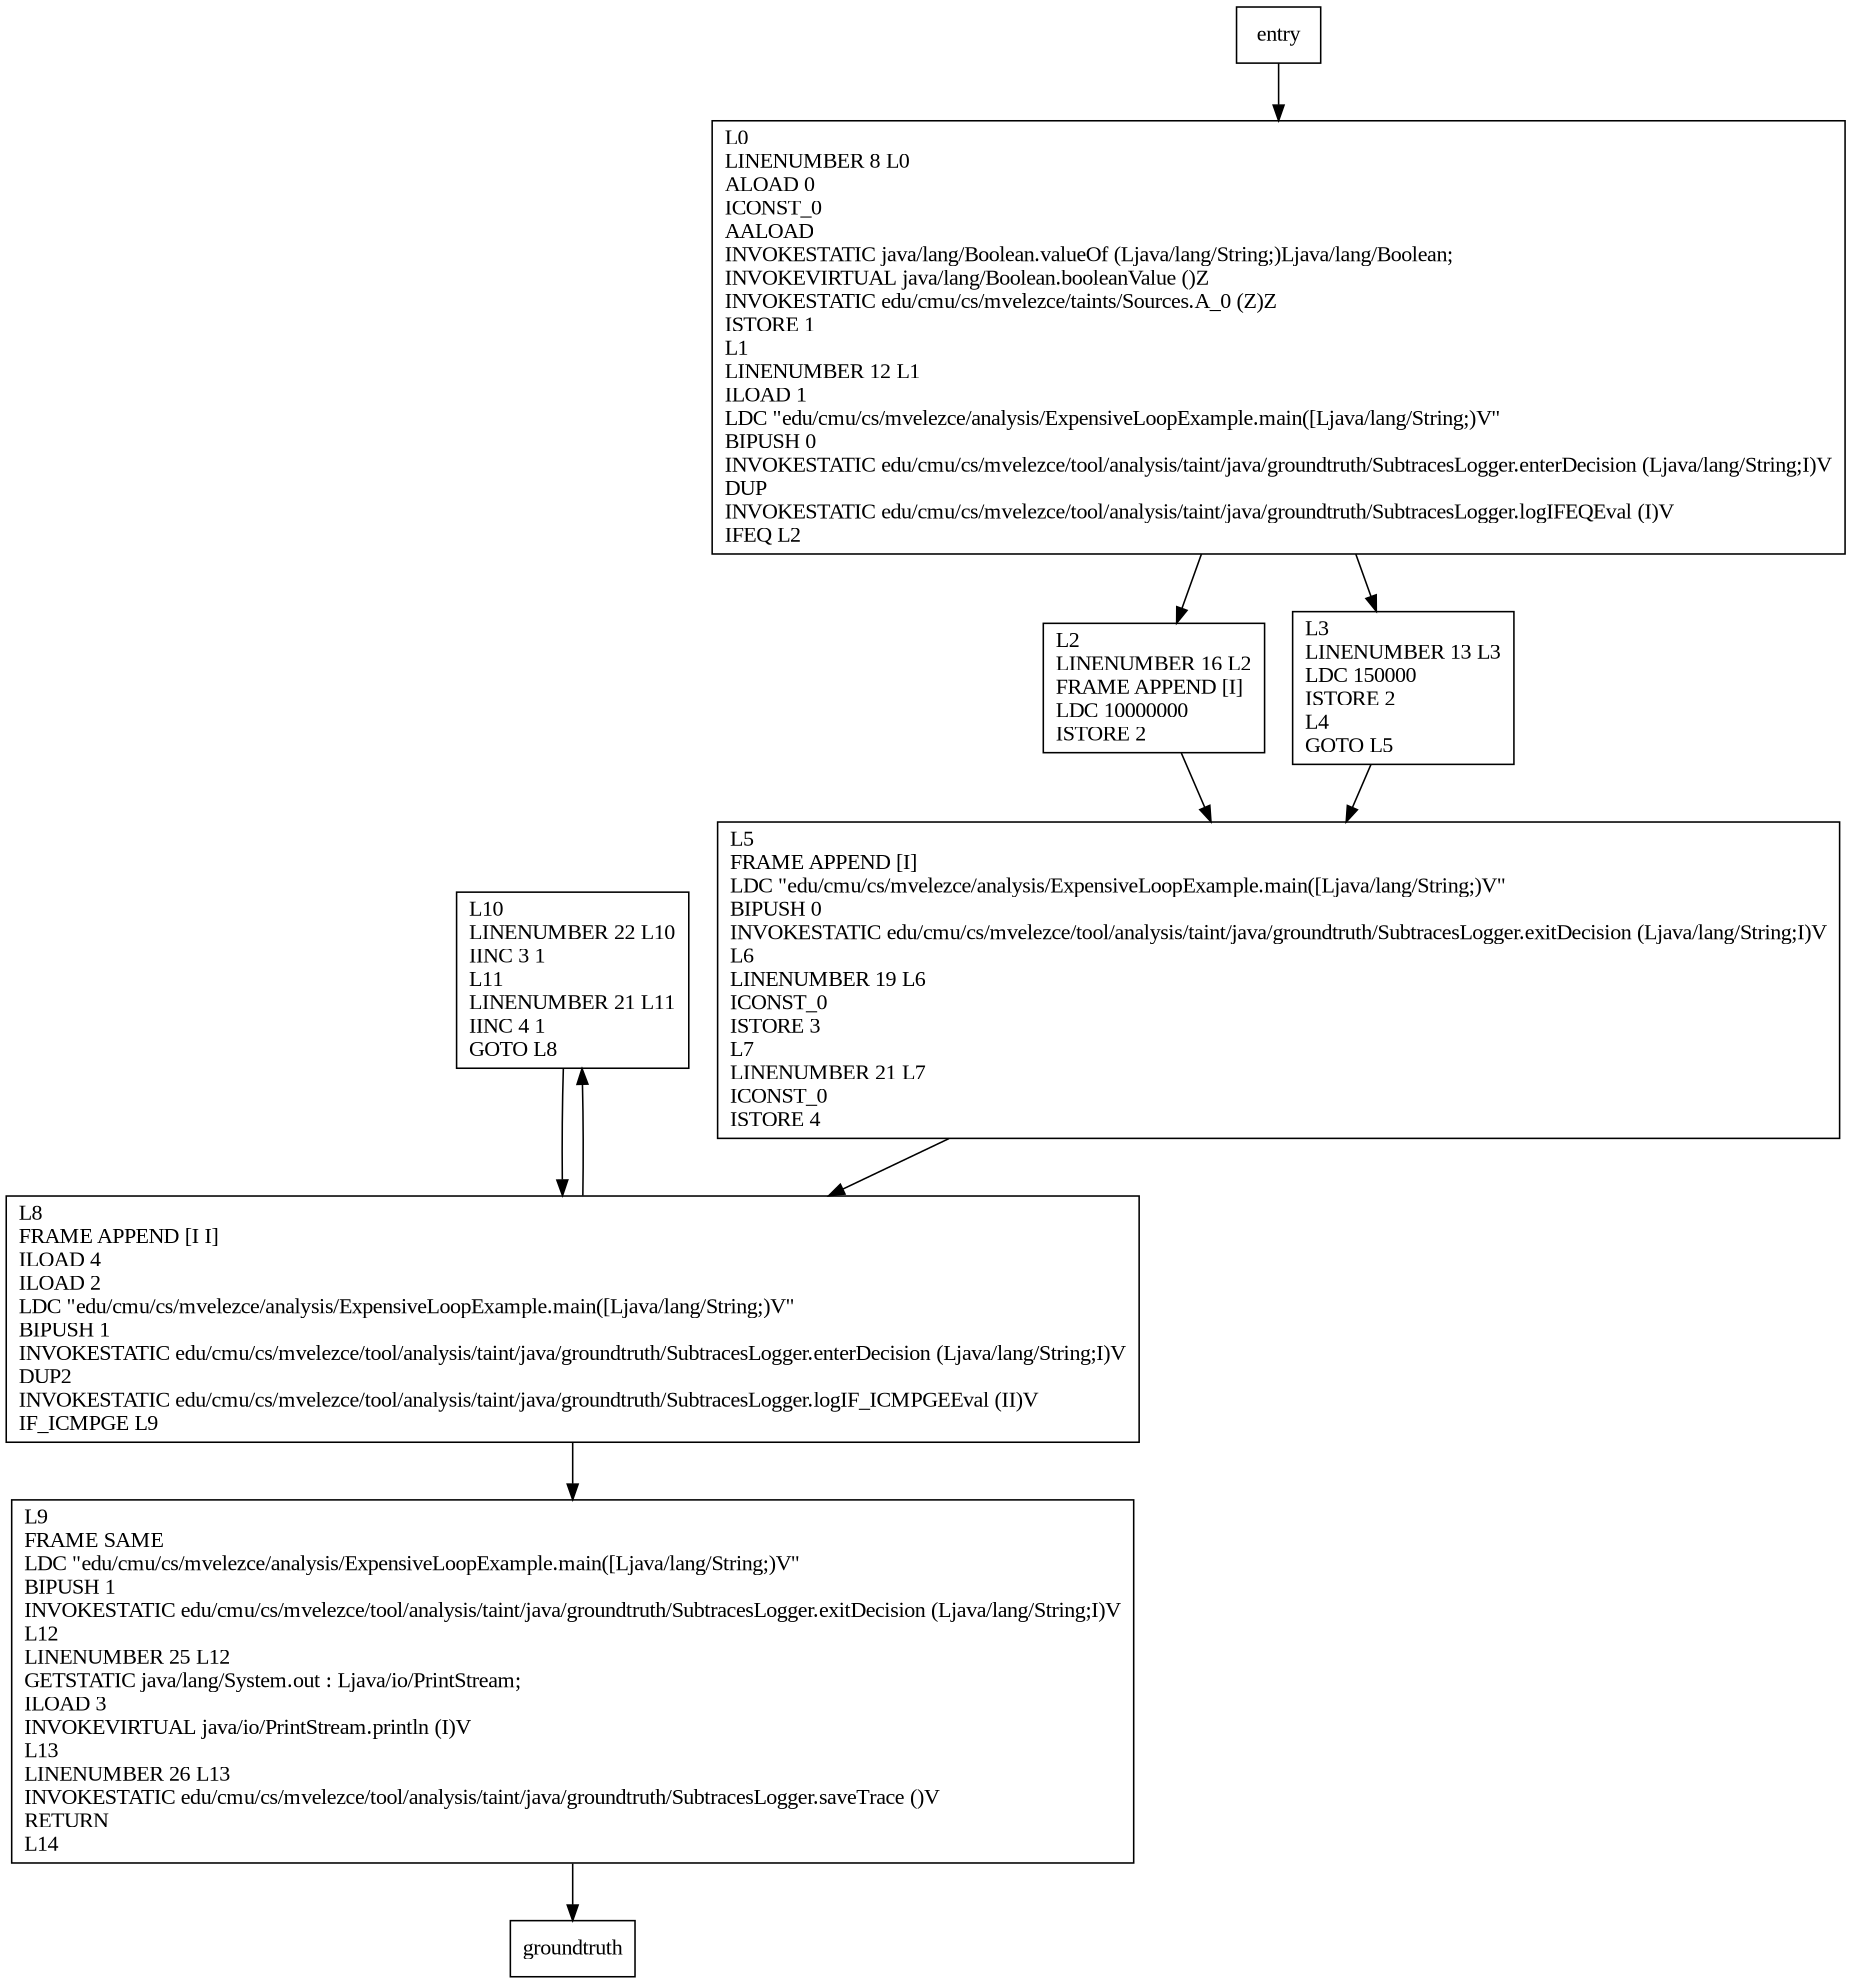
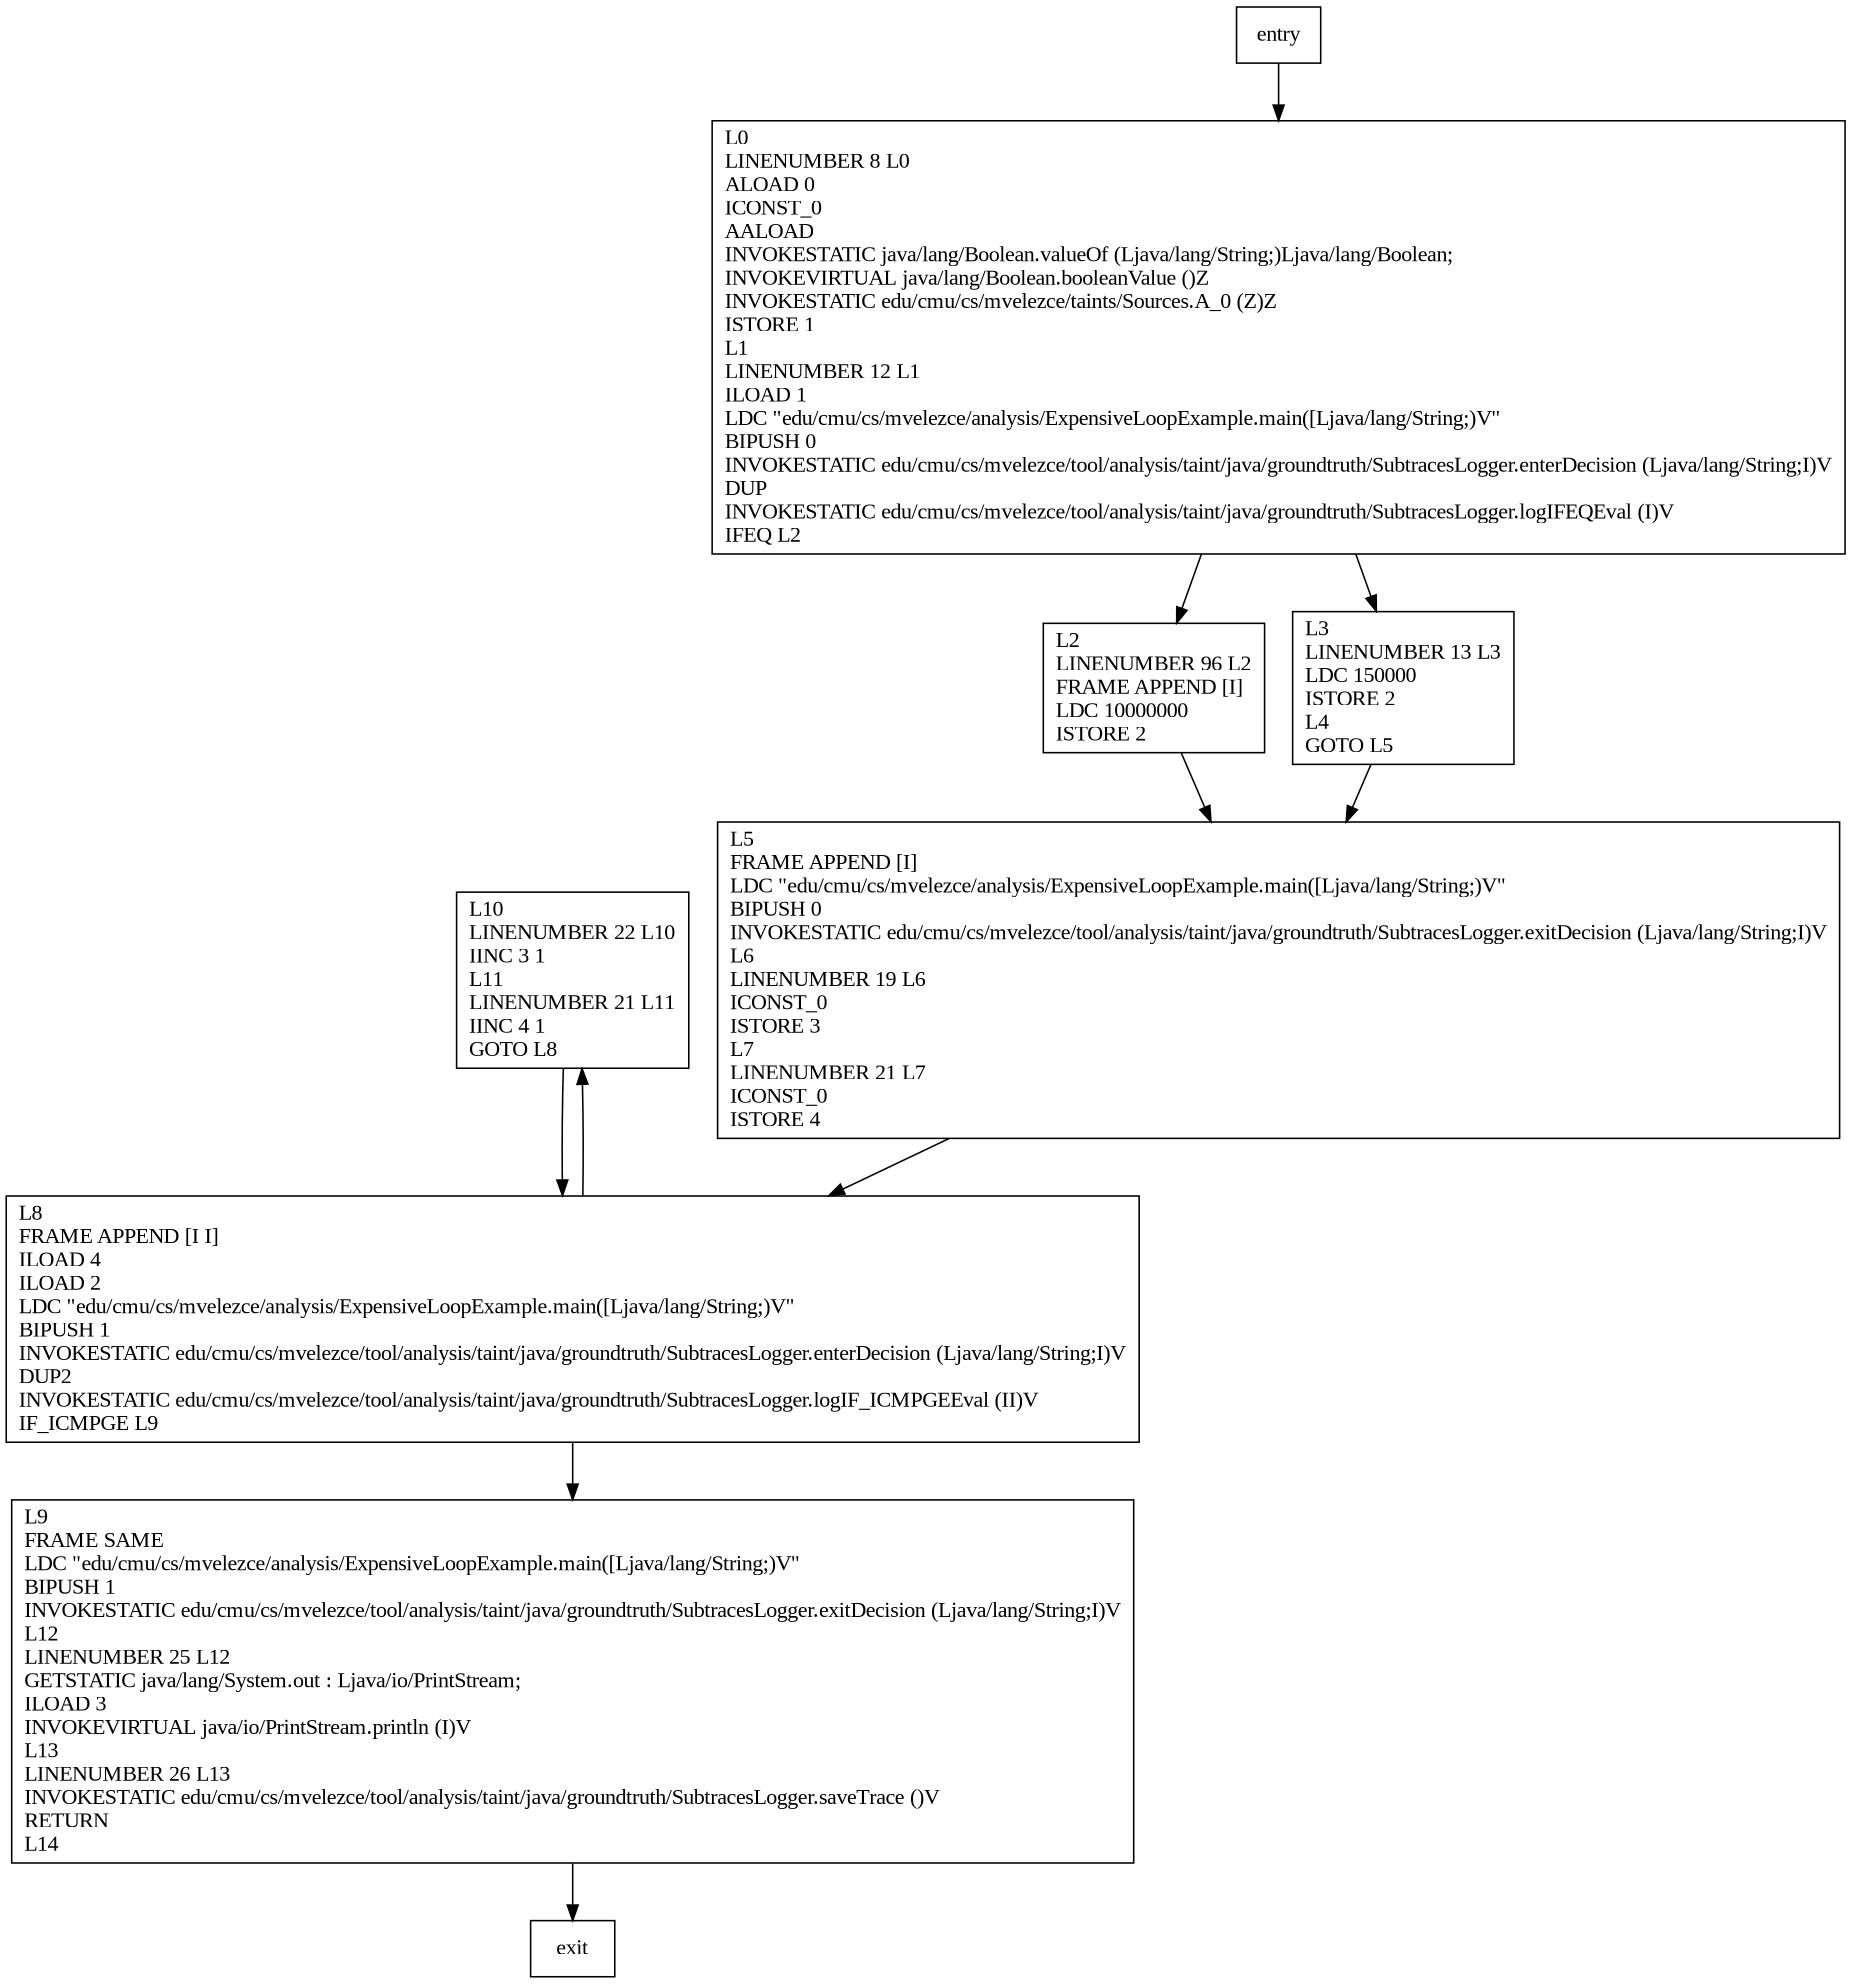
(1154, 688) -> (1154, 688)
(573, 1949) -> (573, 1949)
